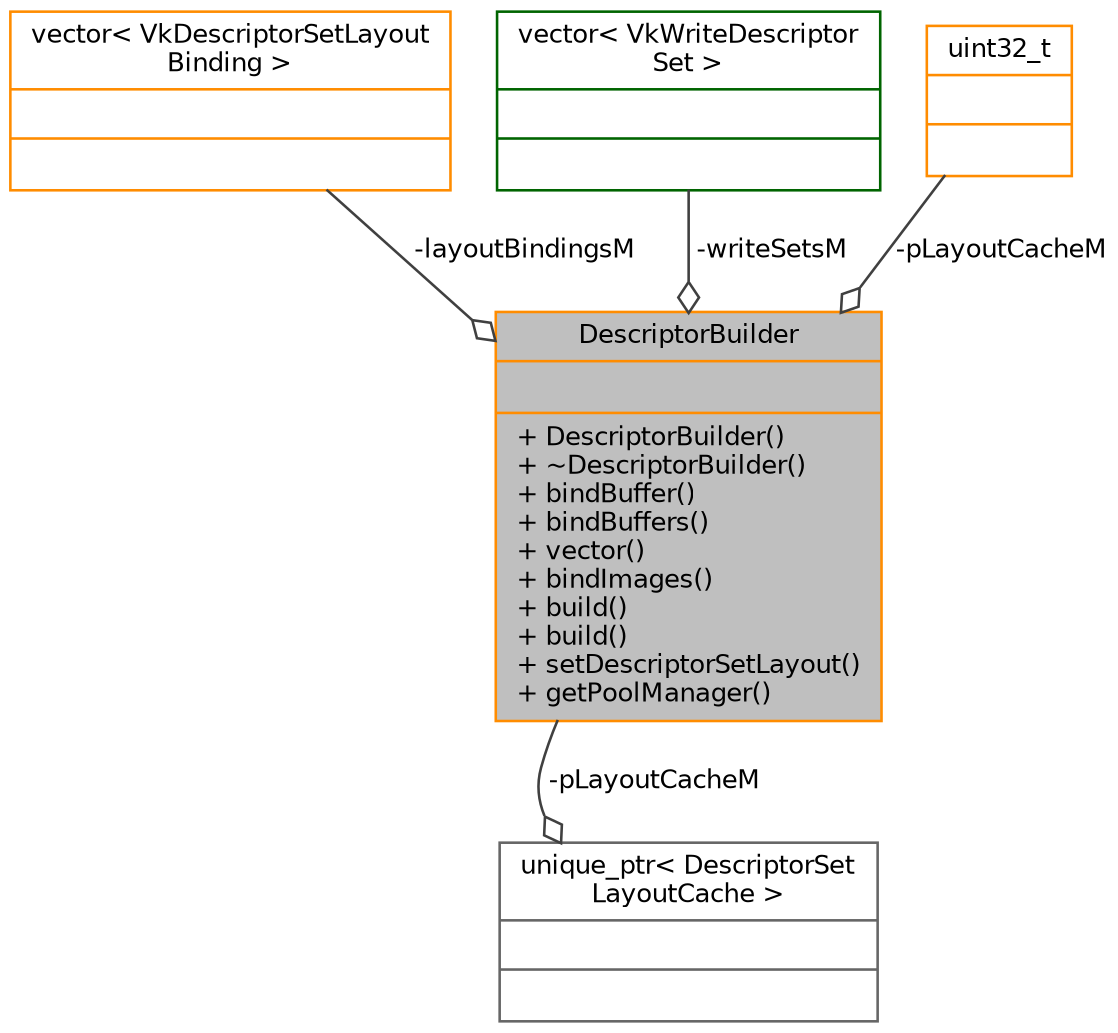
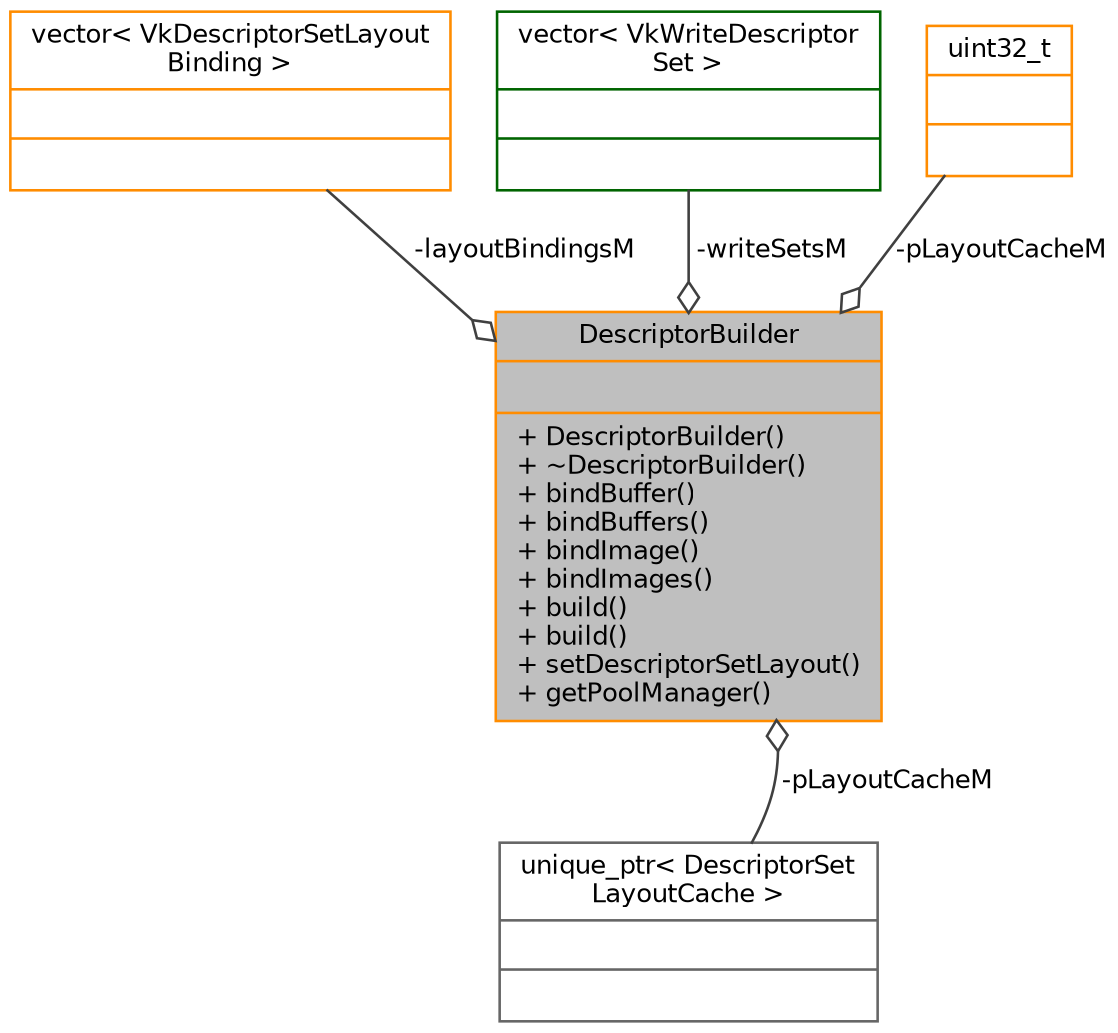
(581, 551) -> (608, 551)
(541, 767) -> (771, 799)
